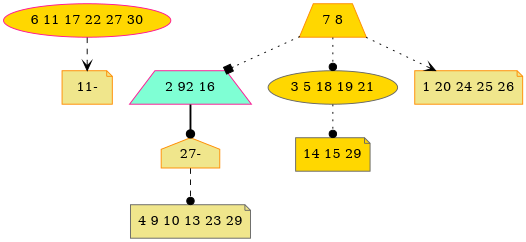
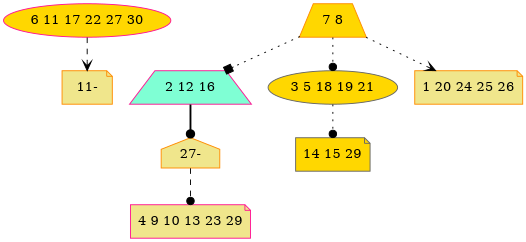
(190, 87) -> (190, 87)
(190, 221) -> (190, 221)
